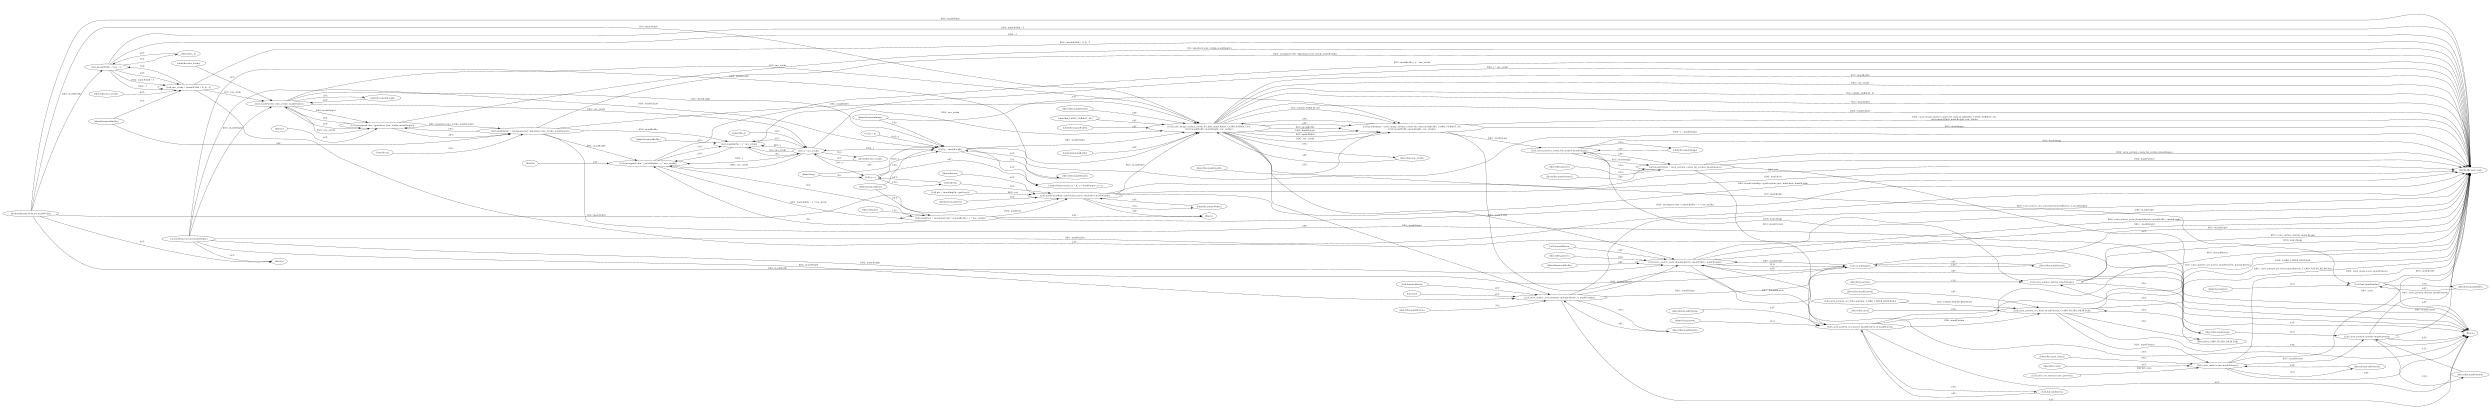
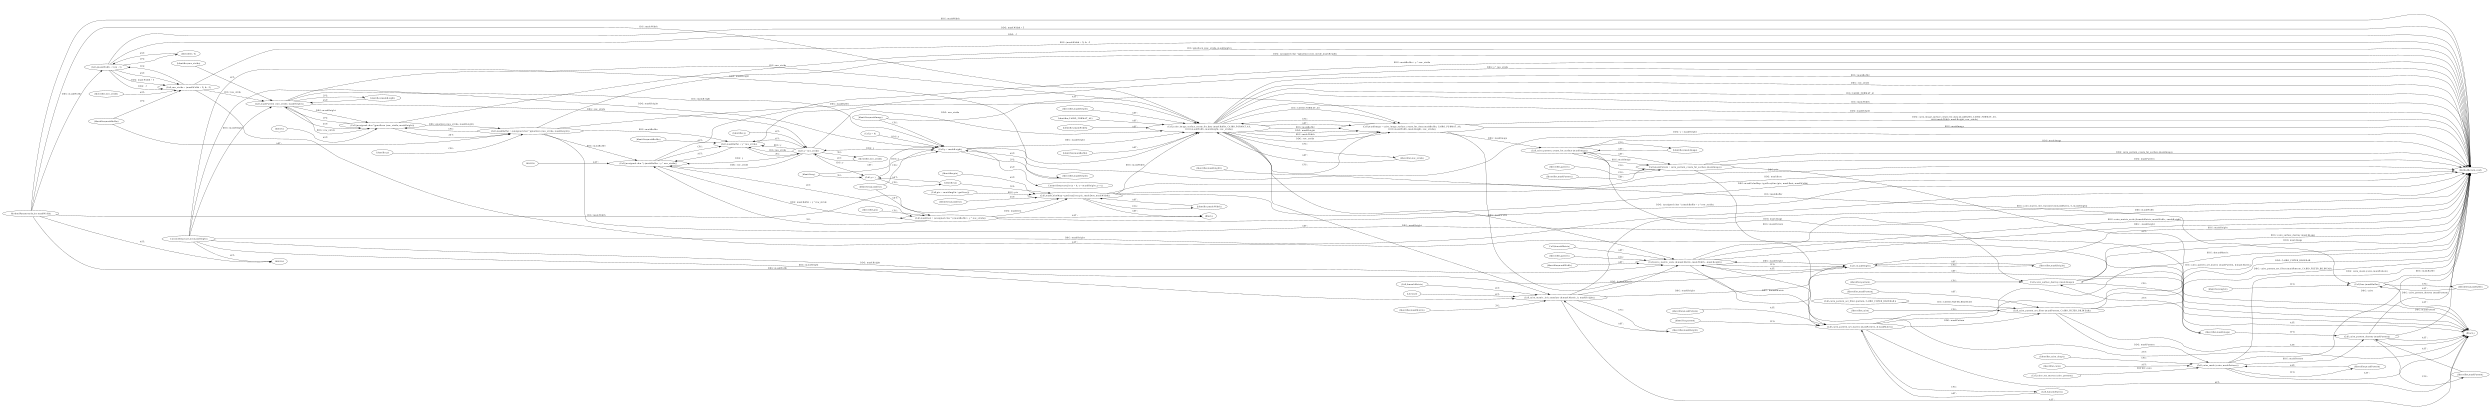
(959, 161) -> none
(2218, 342) -> none
